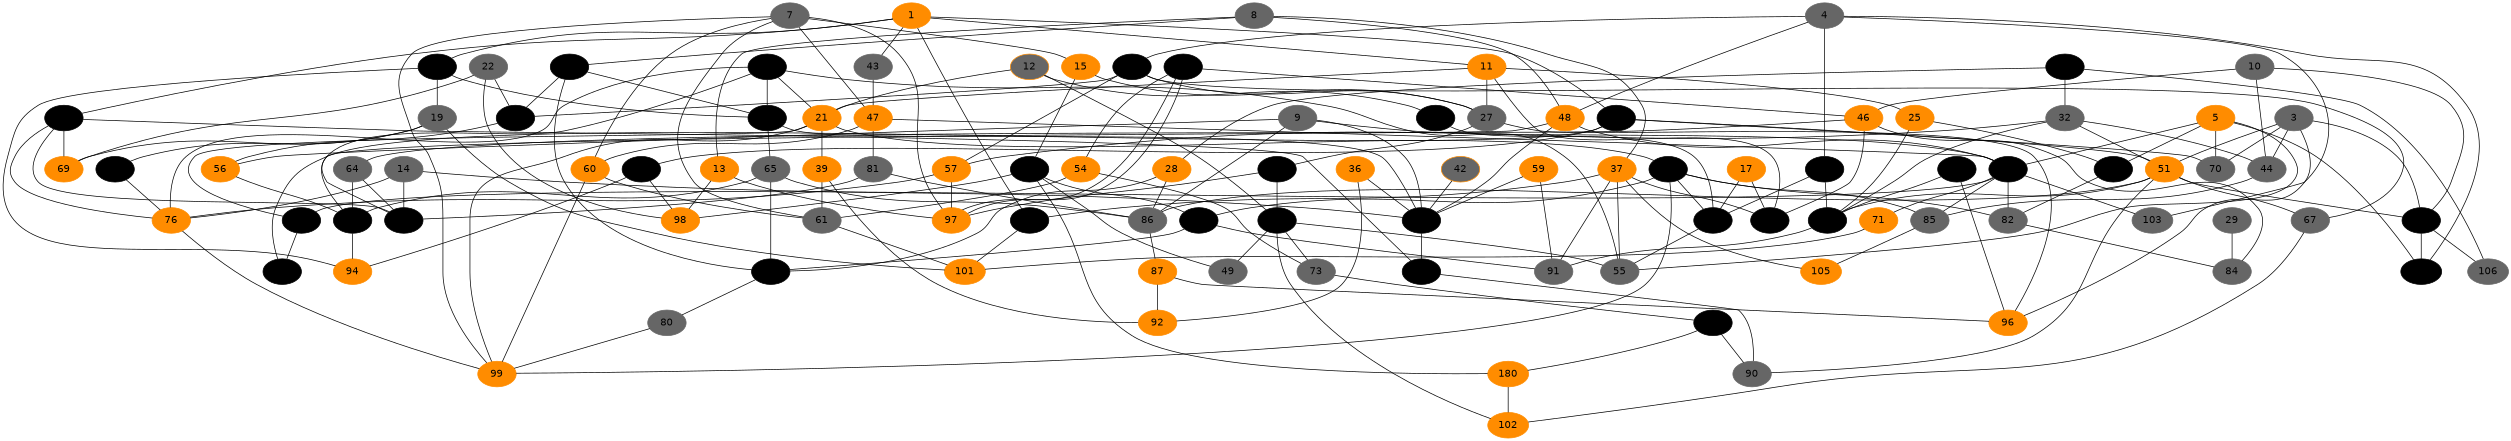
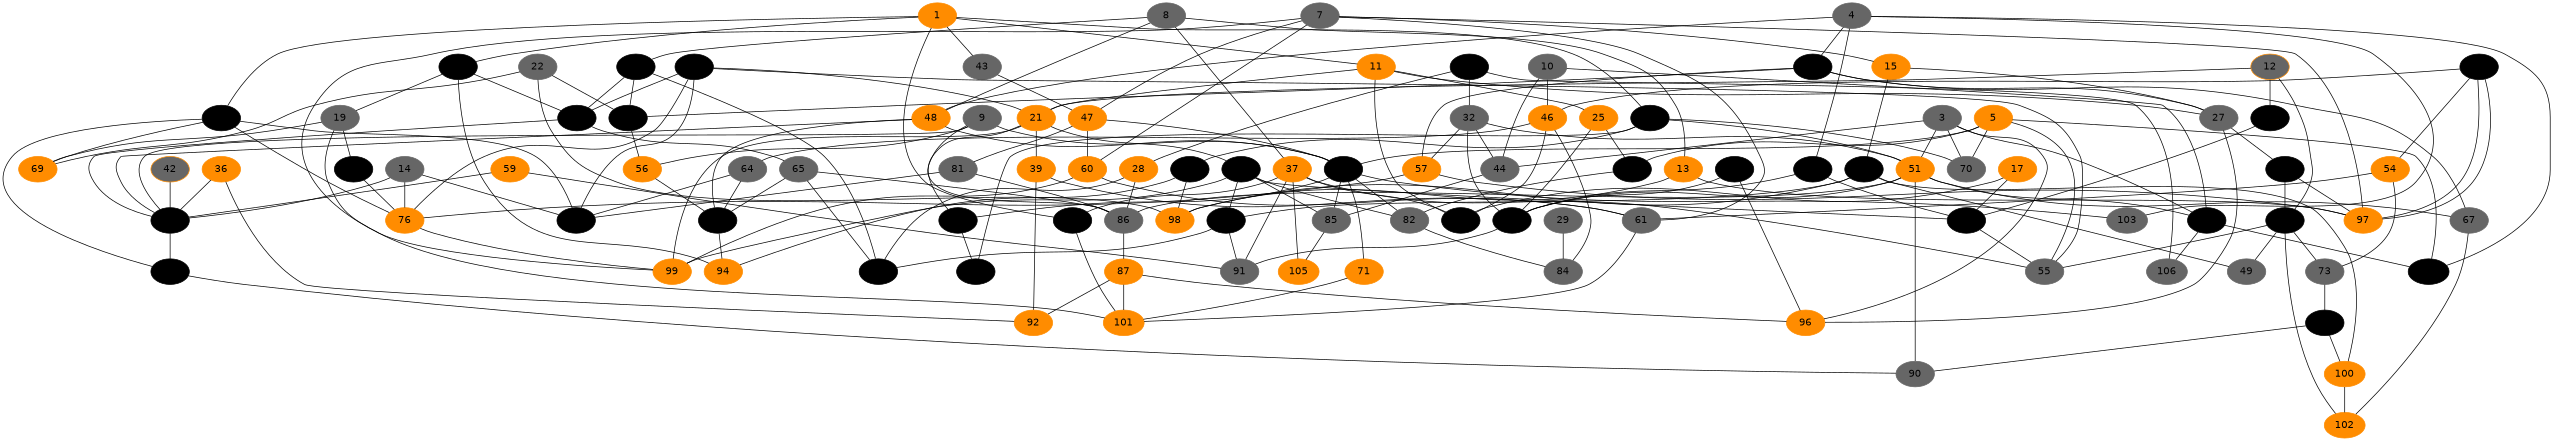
none -> (1124, 297)
(667, 323) -> none
(1508, 374) -> (2345, 374)
